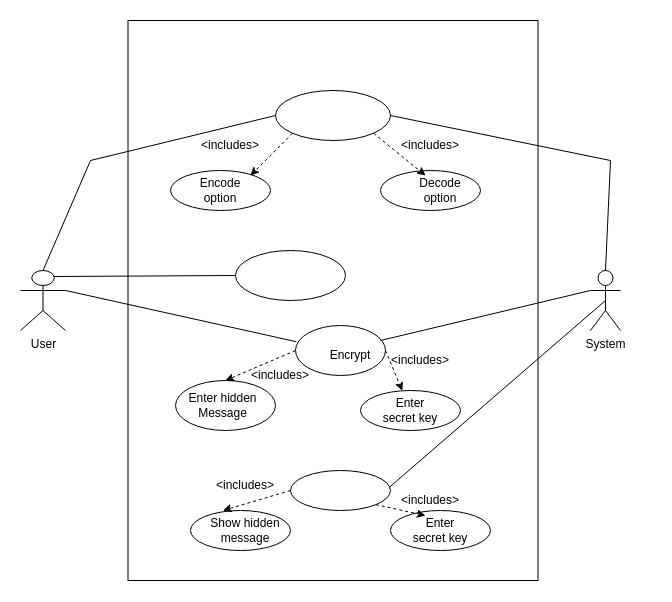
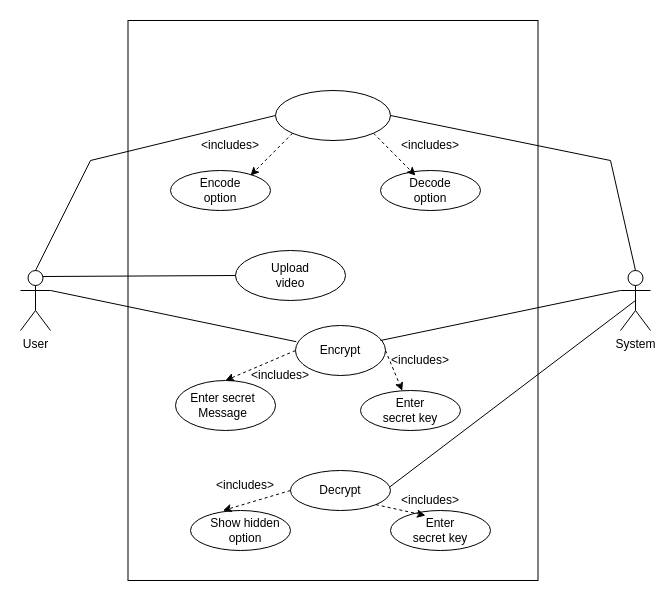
(441, 191) -> (431, 191)
none -> (291, 276)
(43, 301) -> (36, 301)
(606, 301) -> (636, 301)
(351, 356) -> (341, 351)
(223, 406) -> (223, 406)
none -> (341, 491)
(246, 531) -> (246, 531)
